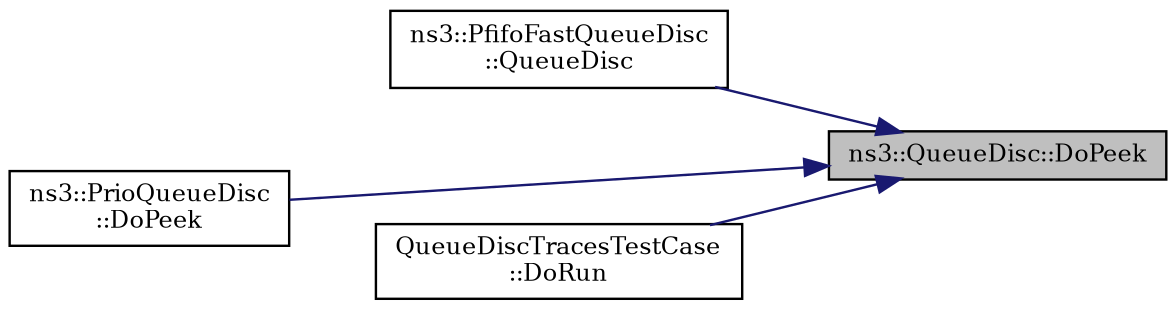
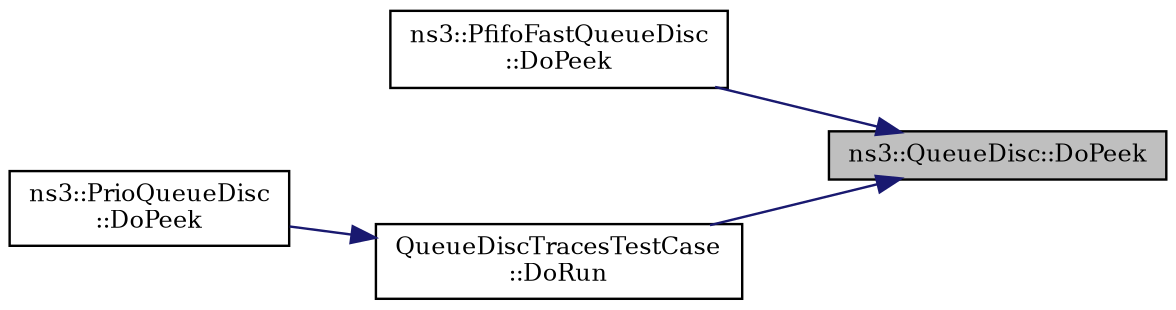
(559, 49) -> (559, 49)
(547, 184) -> (320, 231)
